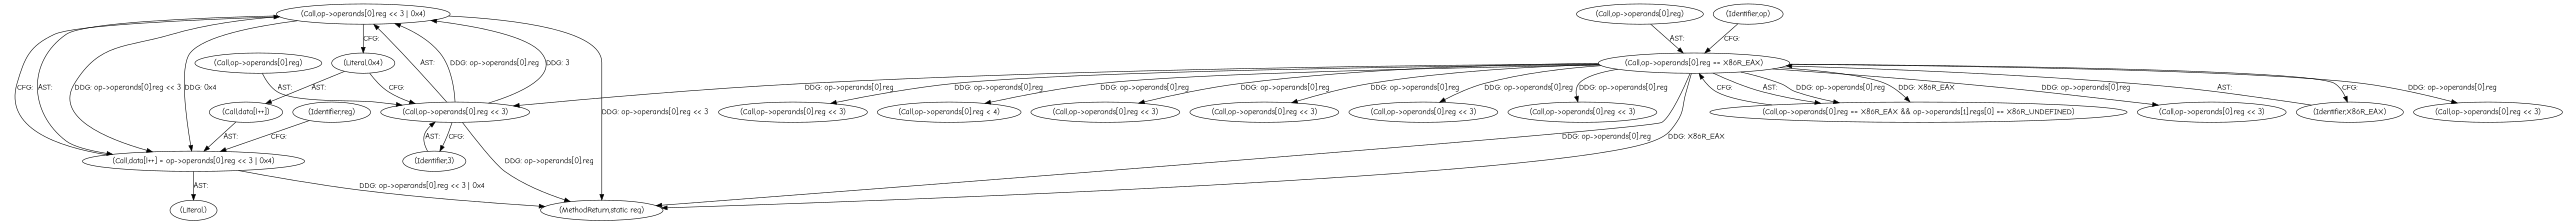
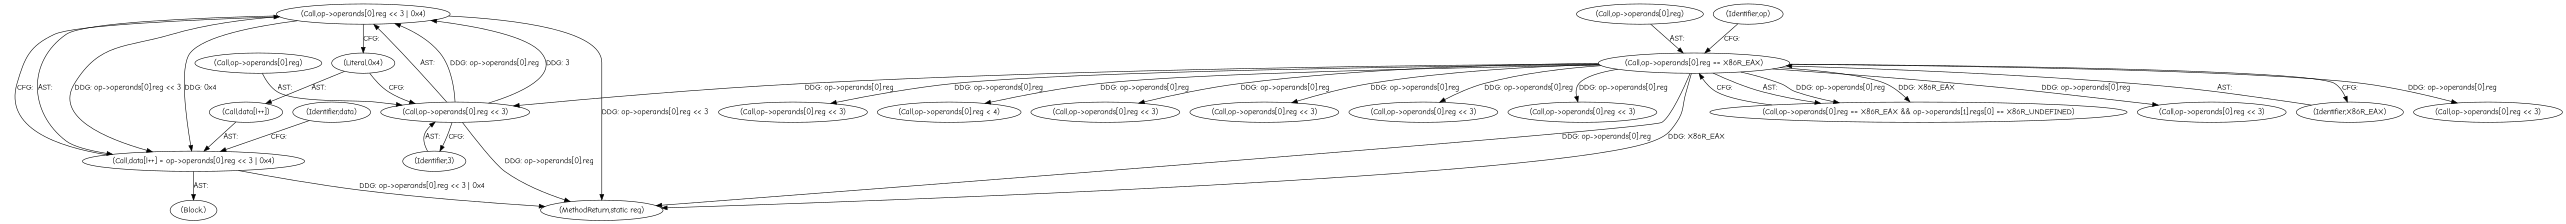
(332, 112) -> (332, 112)
(194, 210) -> (194, 210)
